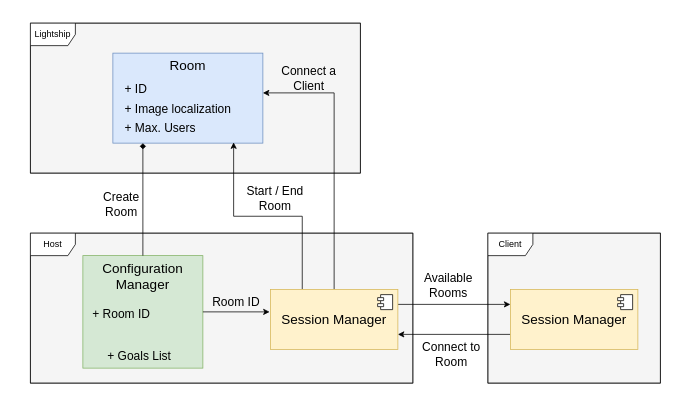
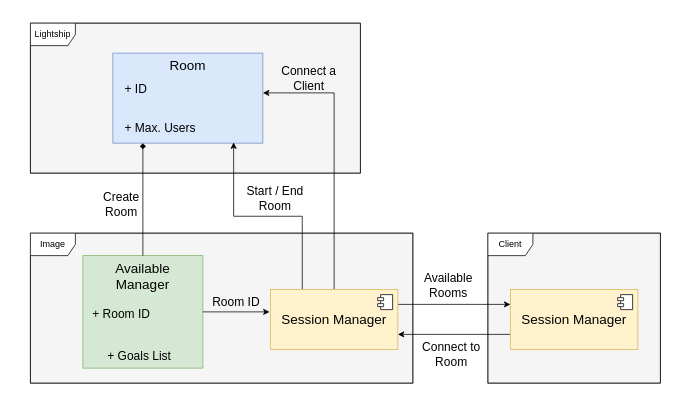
(184, 106) -> none
(53, 244) -> (53, 244)
(143, 277) -> (143, 277)
